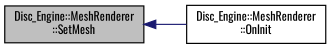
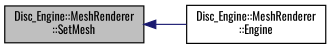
(256, 24) -> (256, 24)
